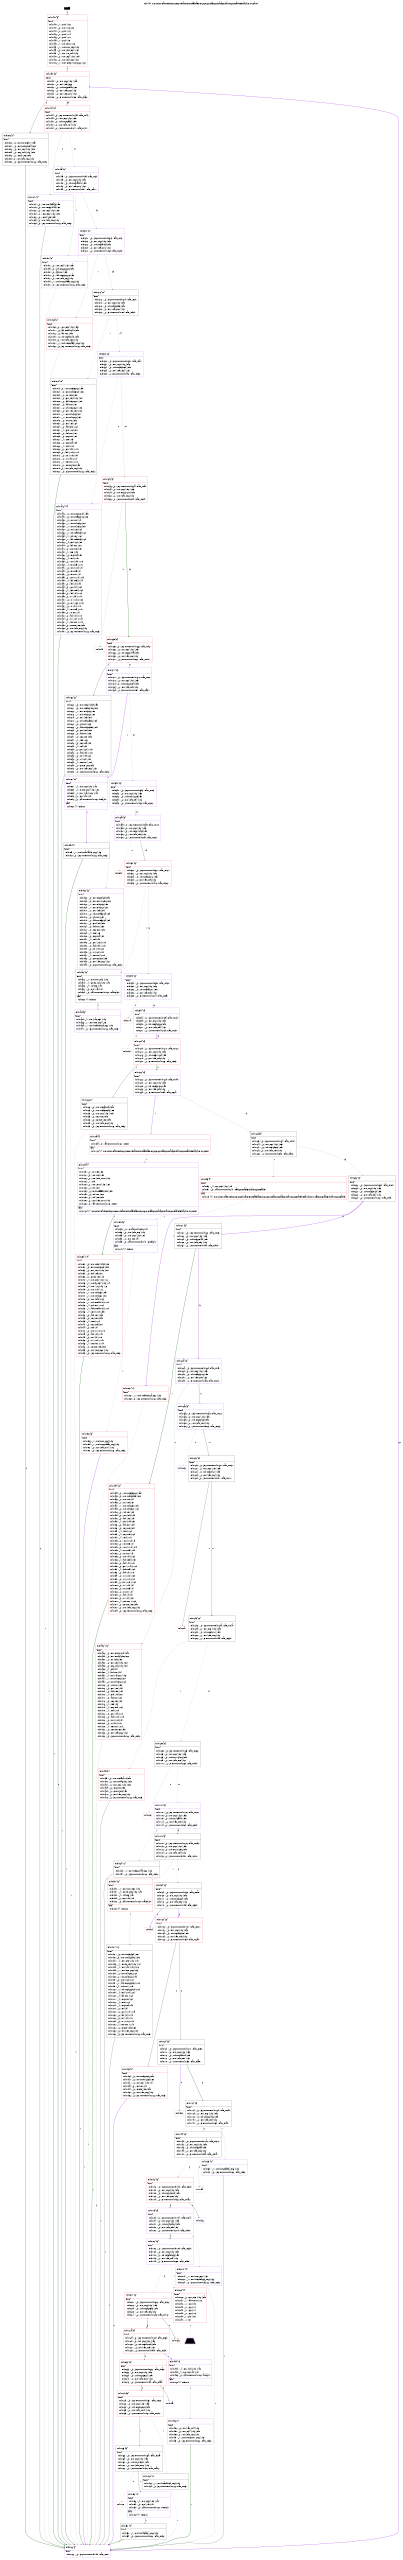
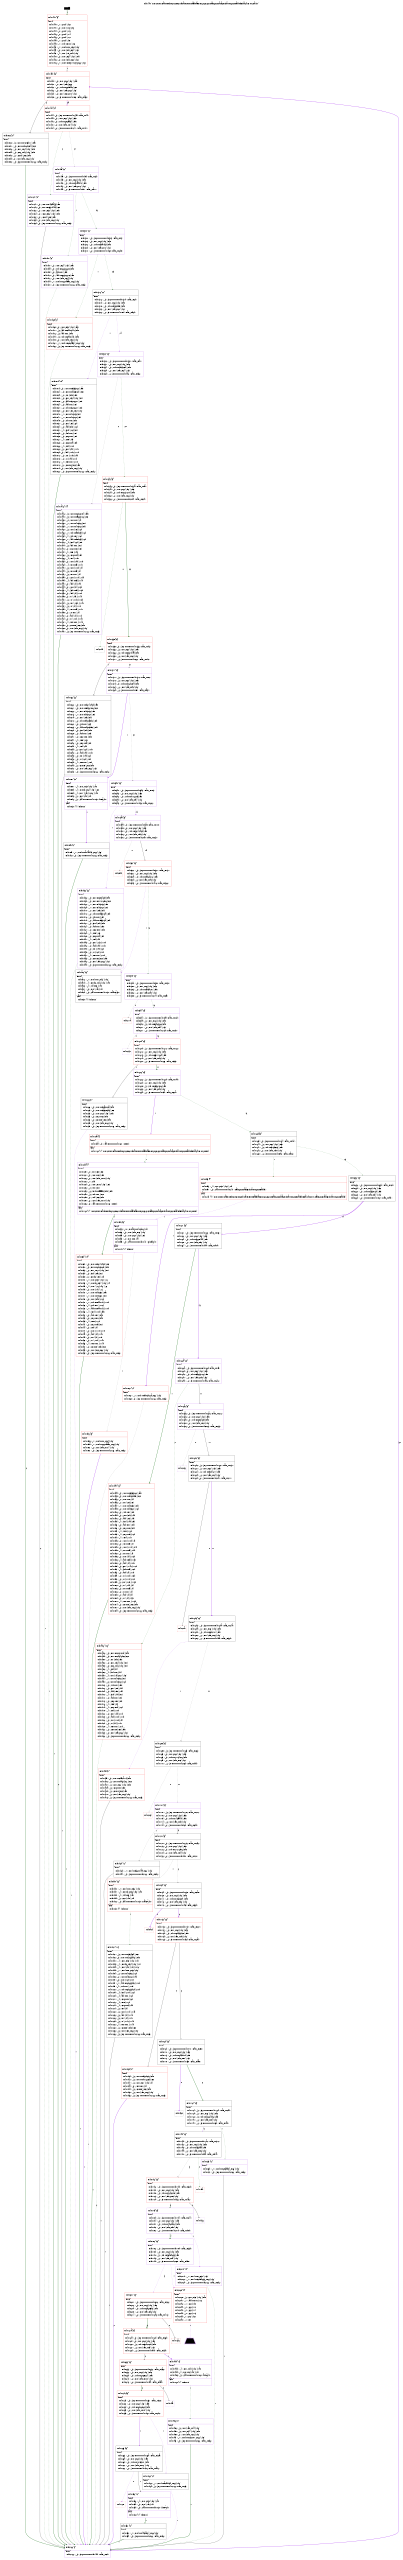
(97, 1021) -> none
